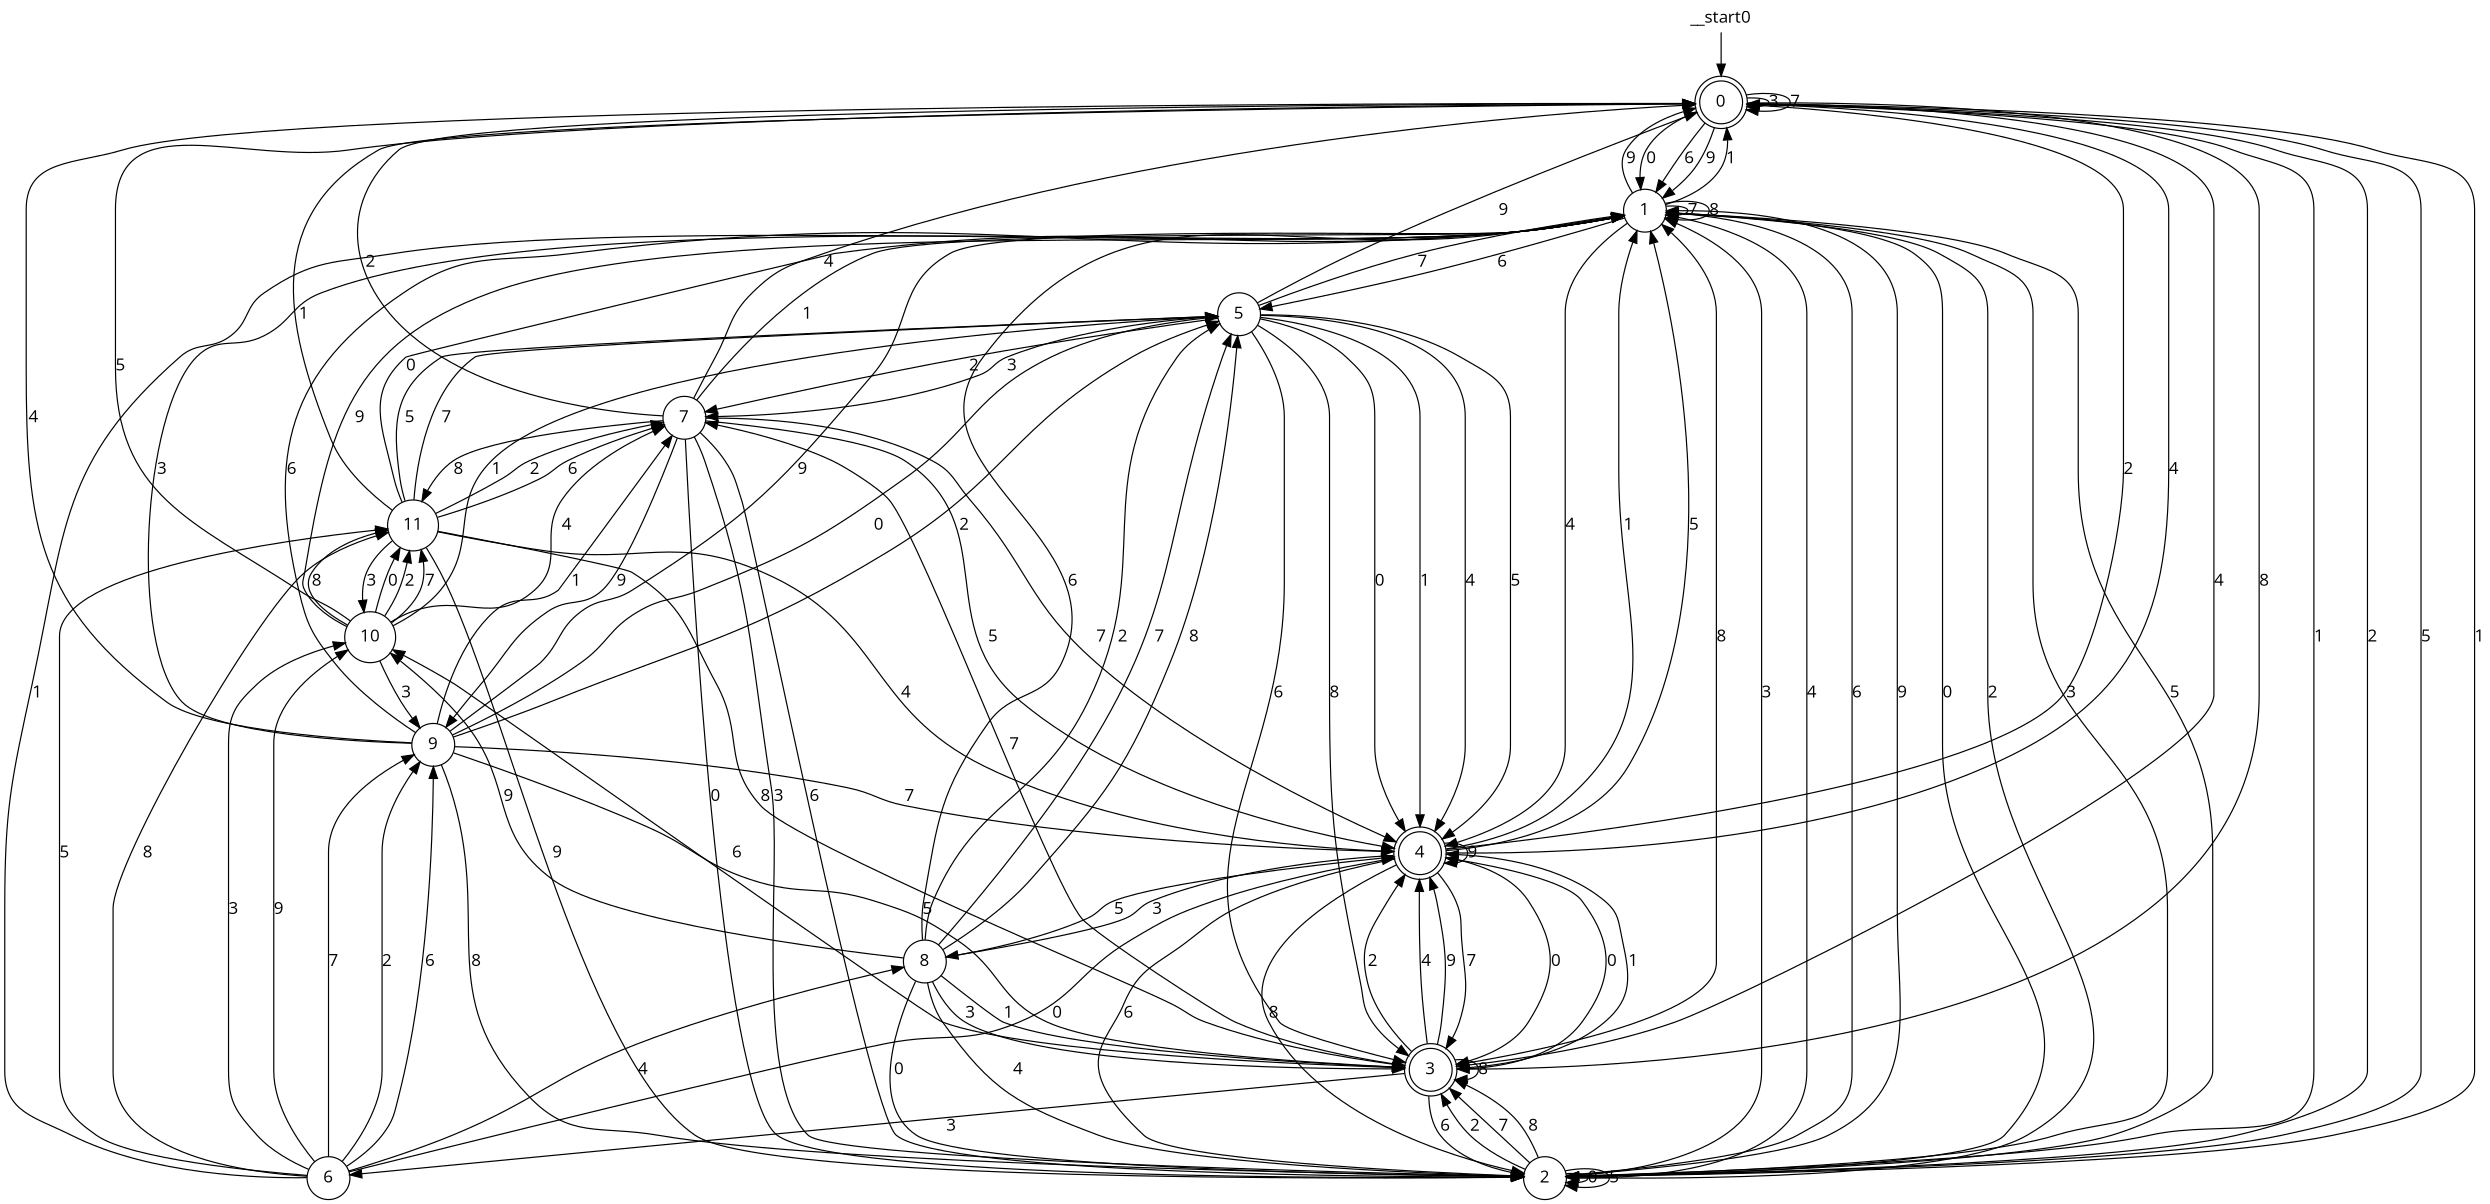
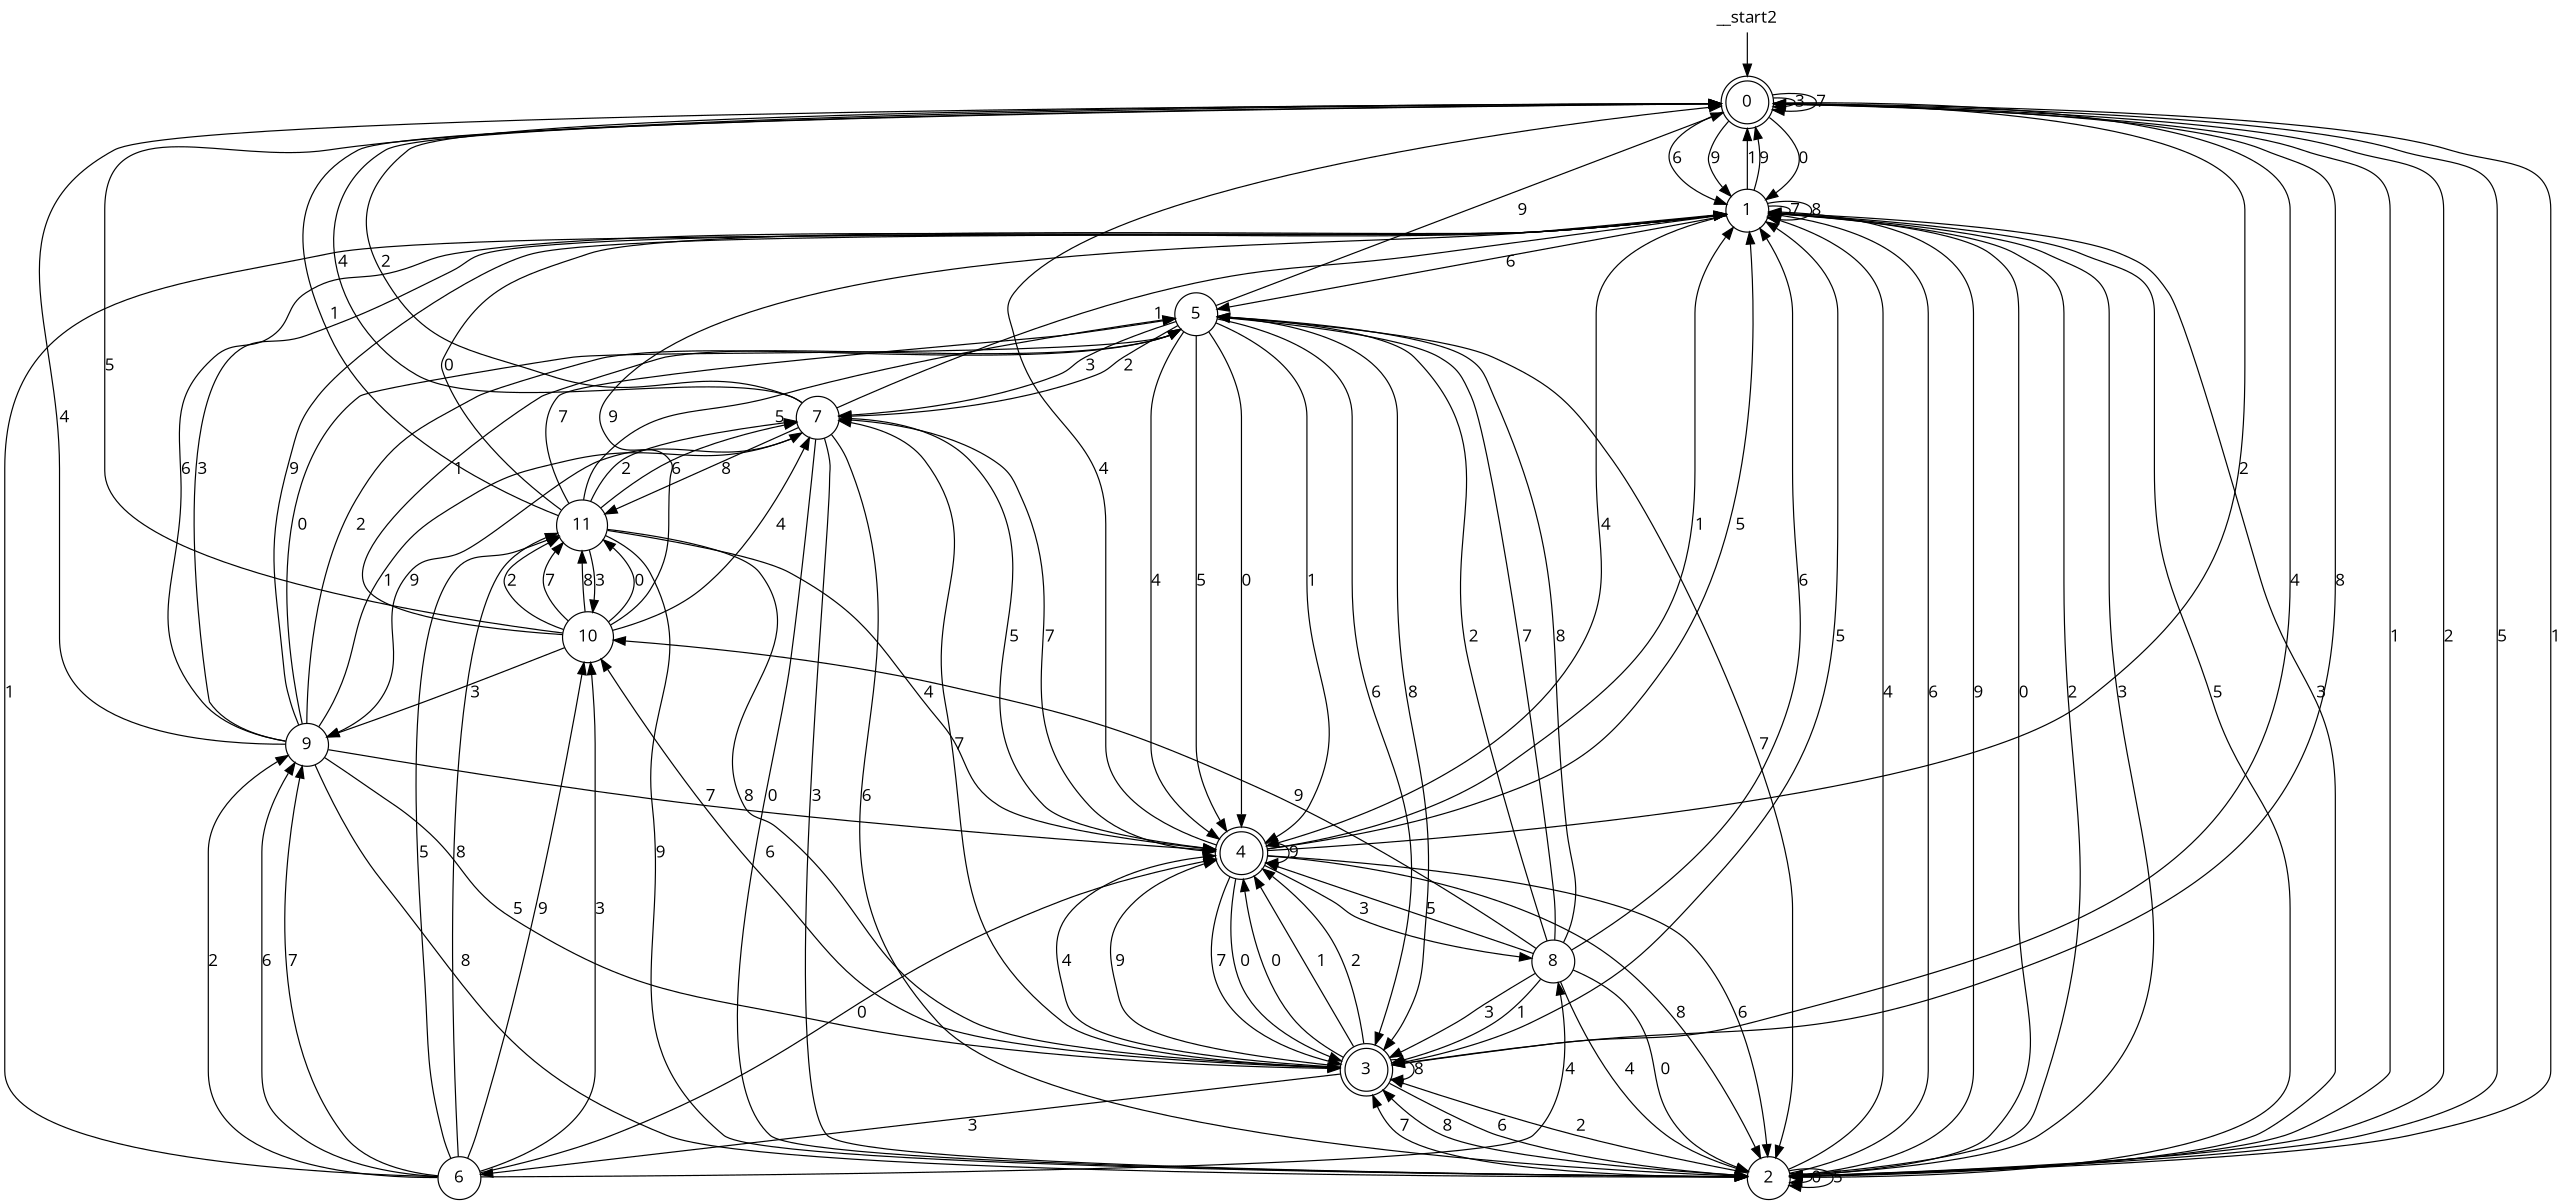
(1721, 18) -> (1747, 18)
(1433, 250) -> (1670, 559)
(1722, 637) -> (1841, 637)
